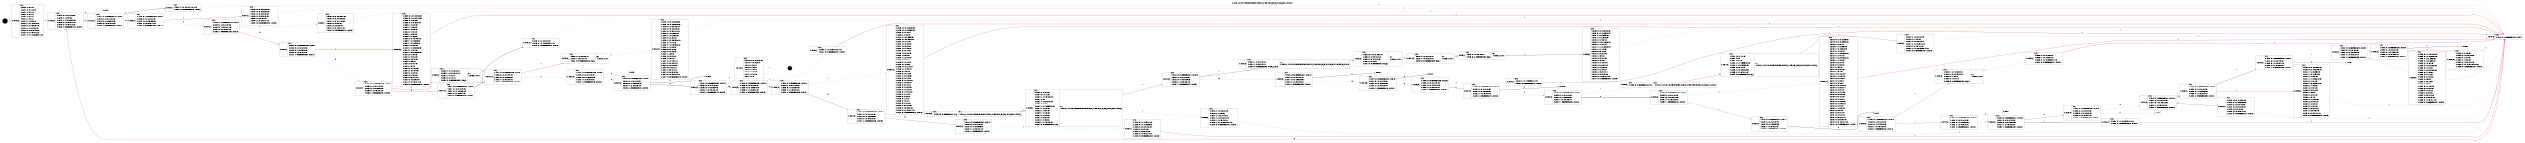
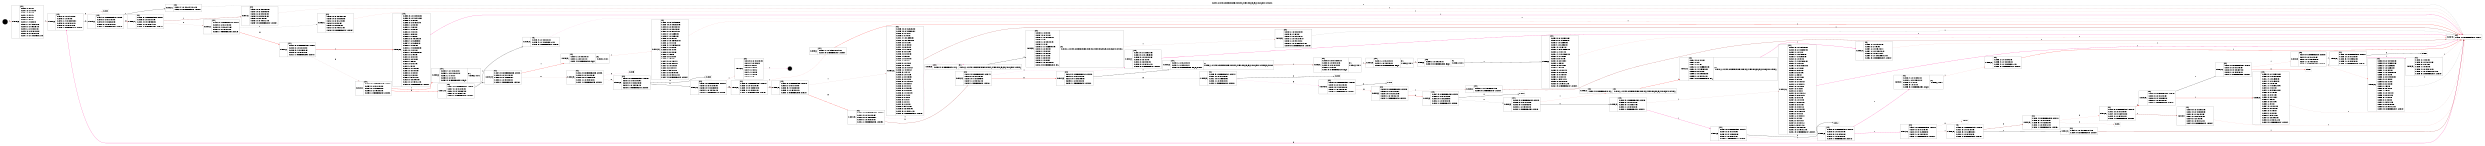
(1142, 90) -> (1023, 78)
